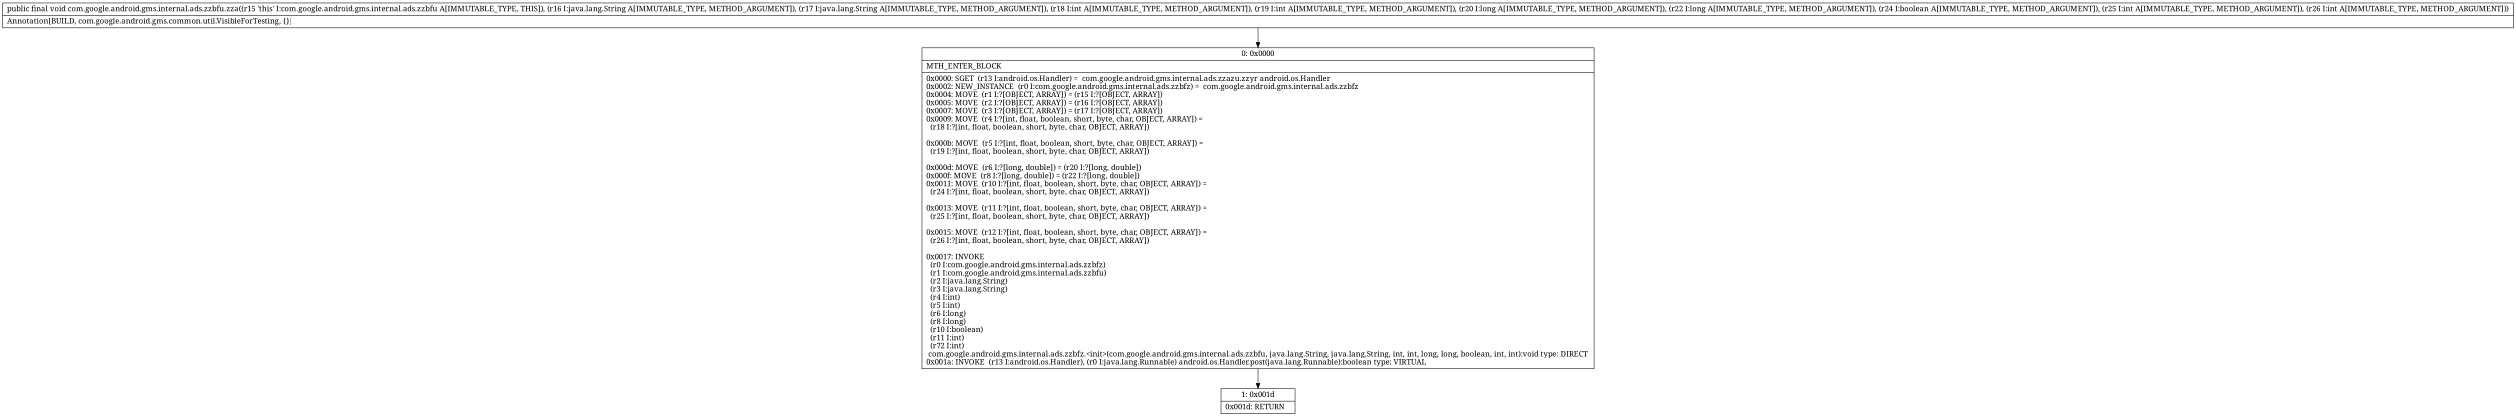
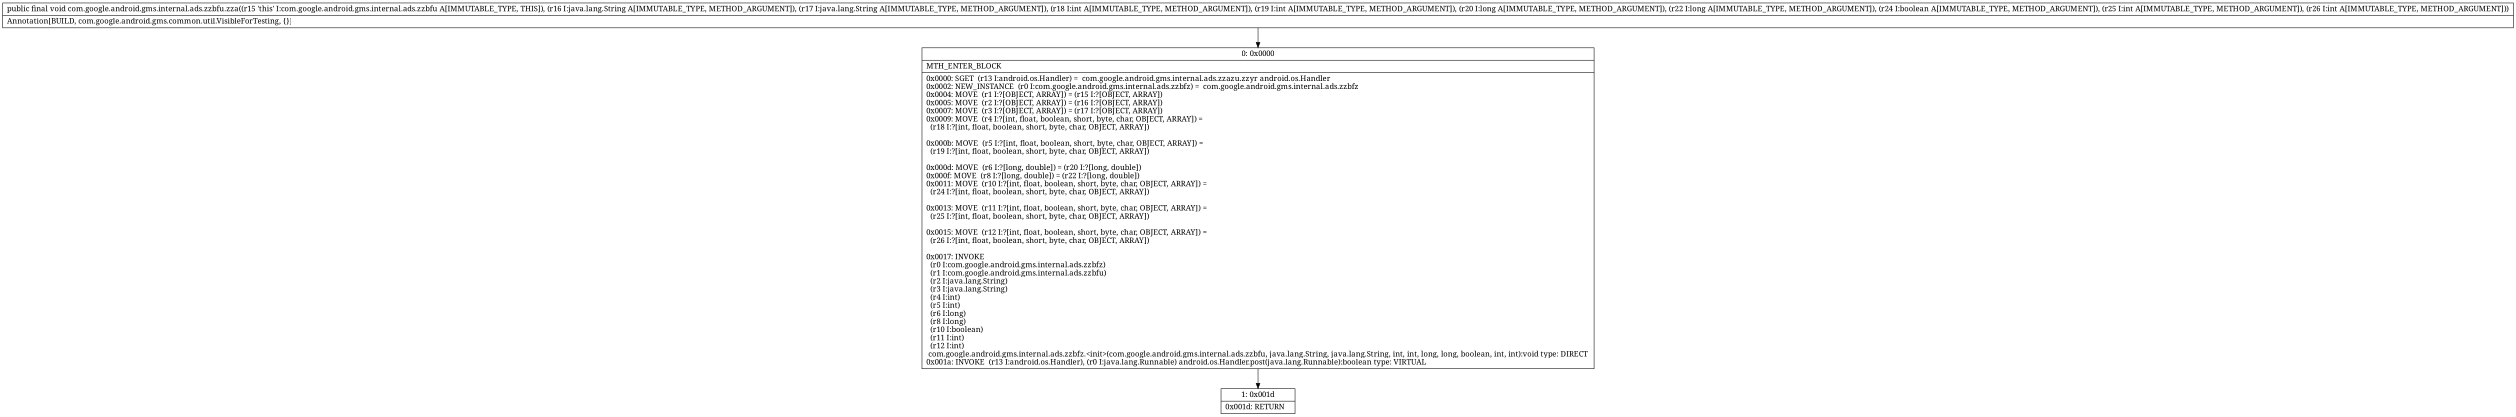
(945, 346) -> (945, 346)
